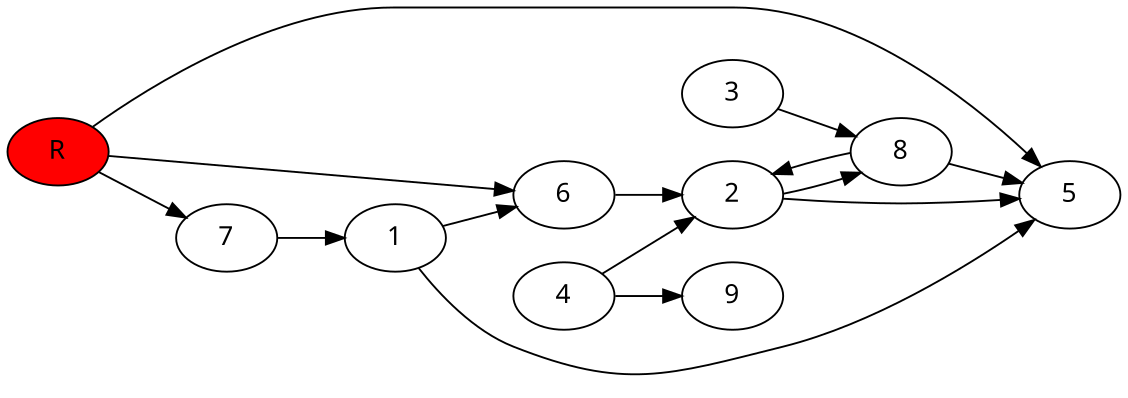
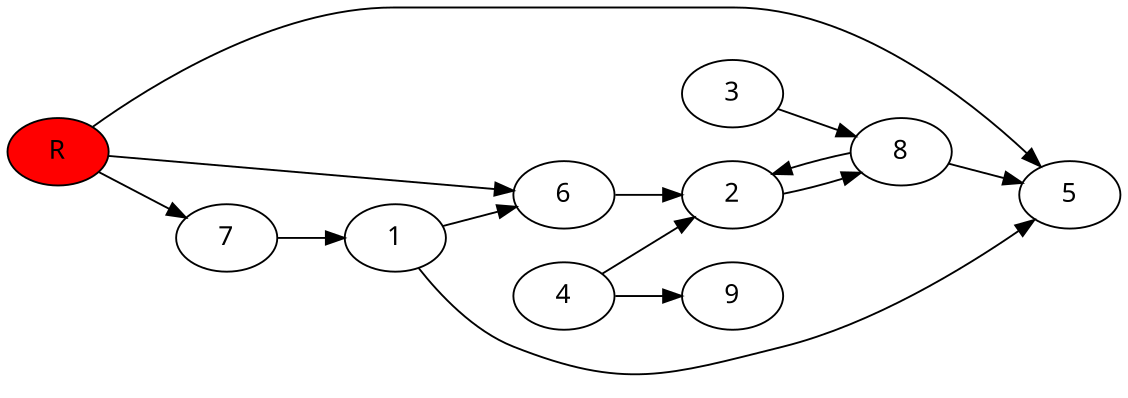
(892, 203) -> none
